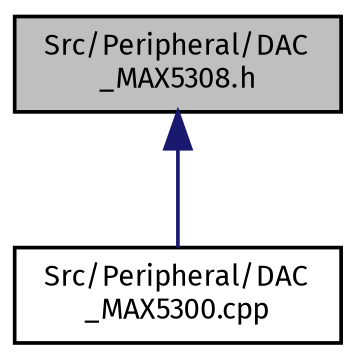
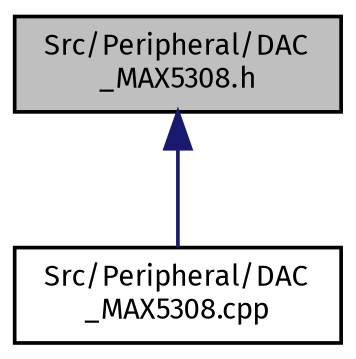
(178, 295) -> (178, 295)
